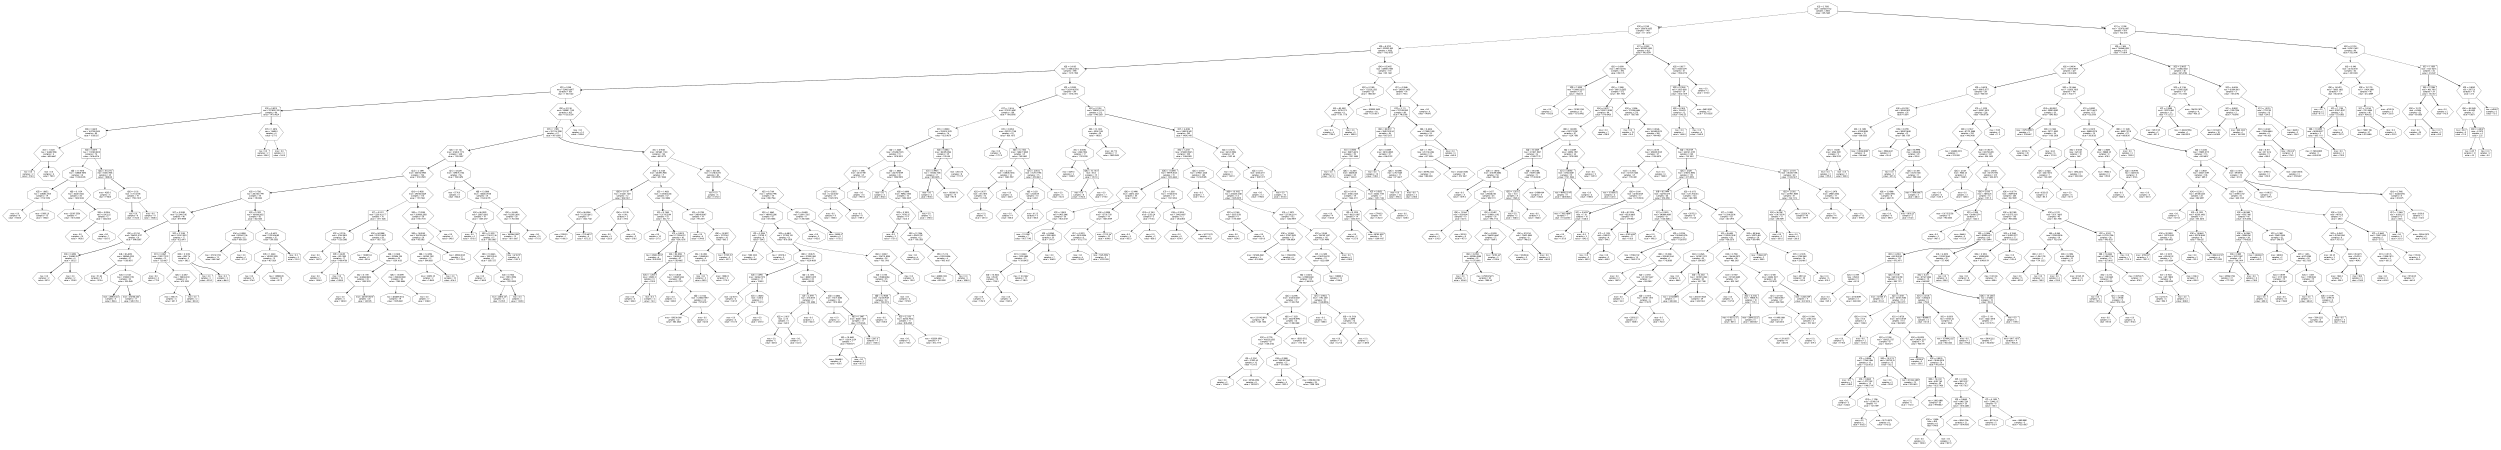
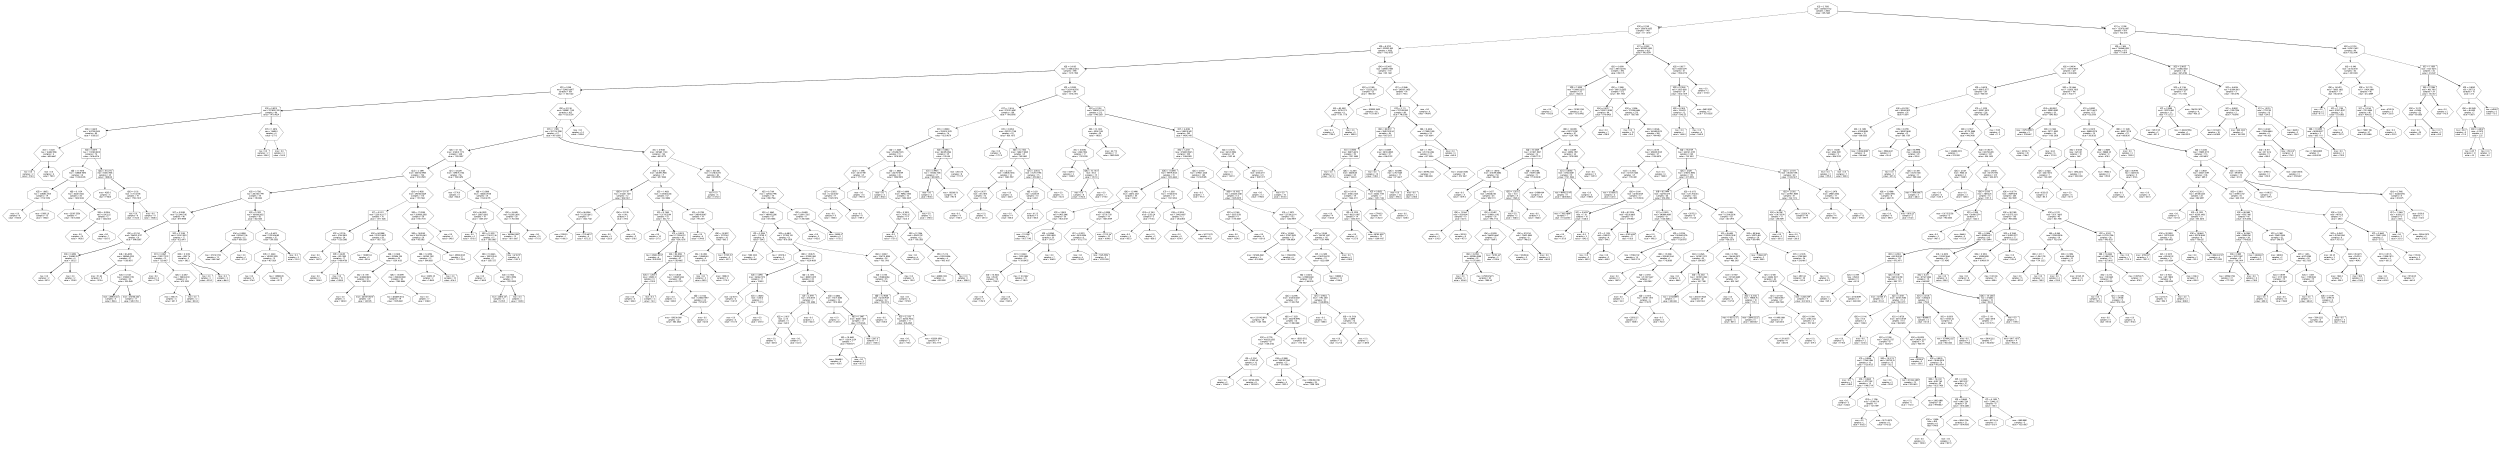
(132, 206) -> (134, 208)
none -> (955, 216)
